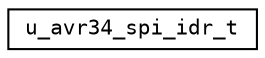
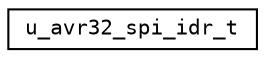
(133, 29) -> (133, 29)
